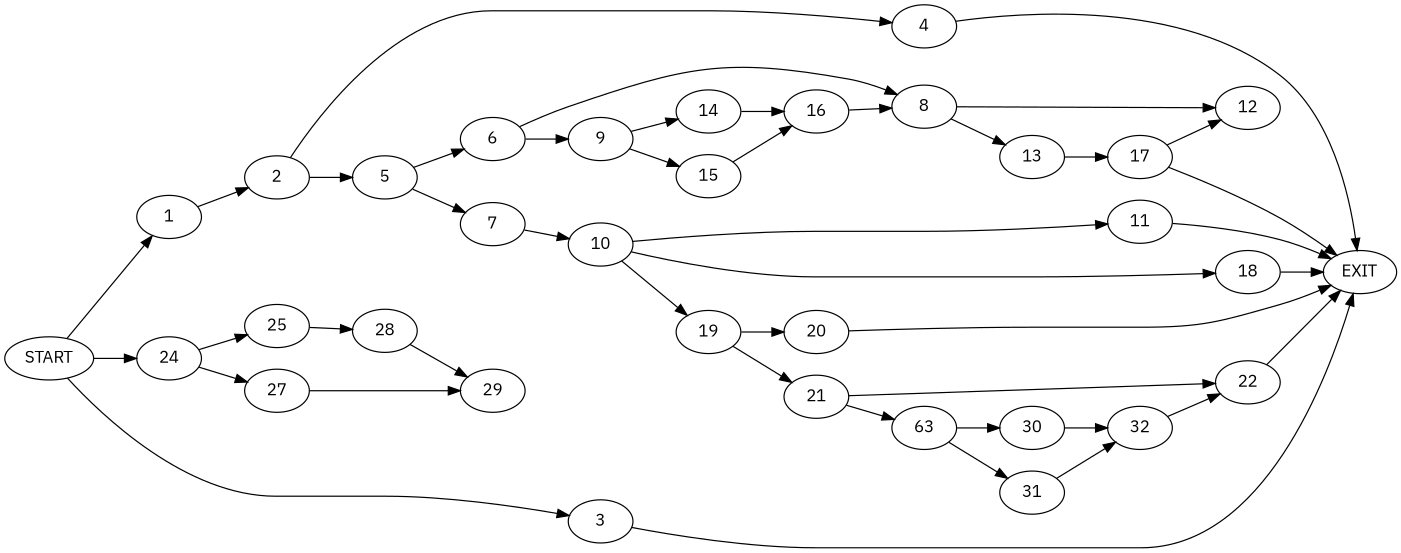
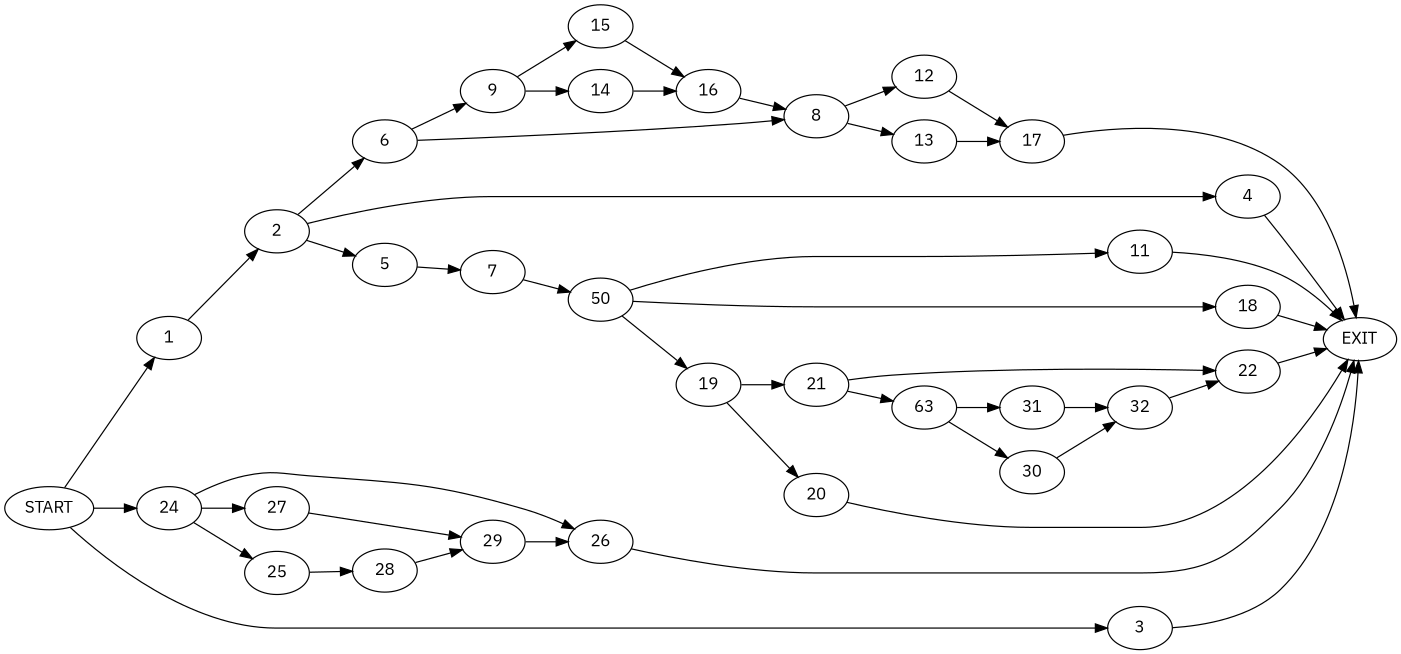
(1188, 135) -> (973, 106)
(433, 160) -> (326, 190)
(601, 245) -> (601, 300)
none -> (601, 542)
